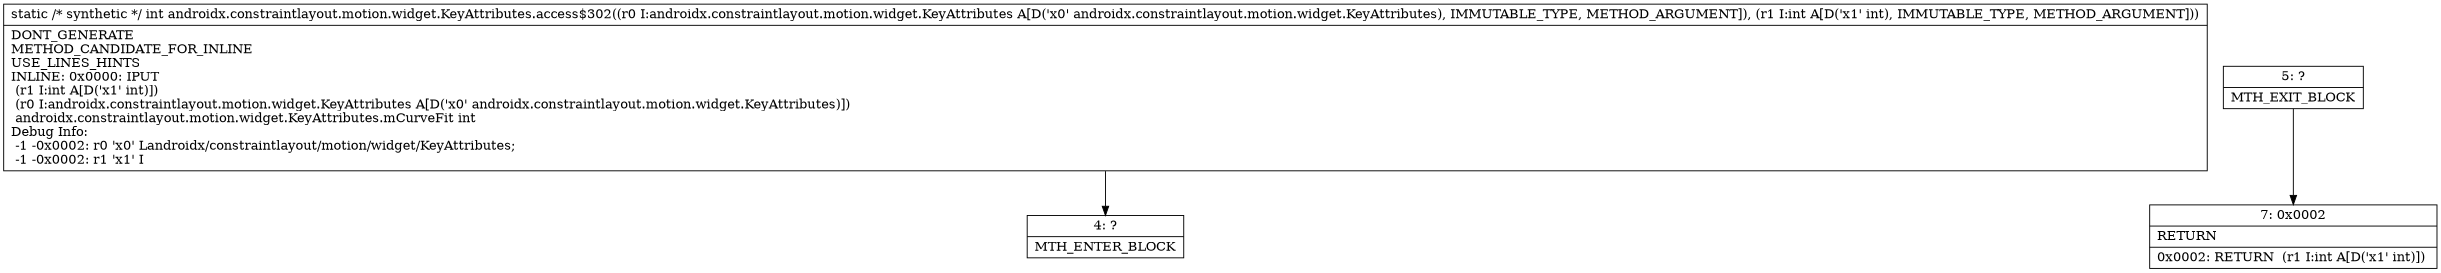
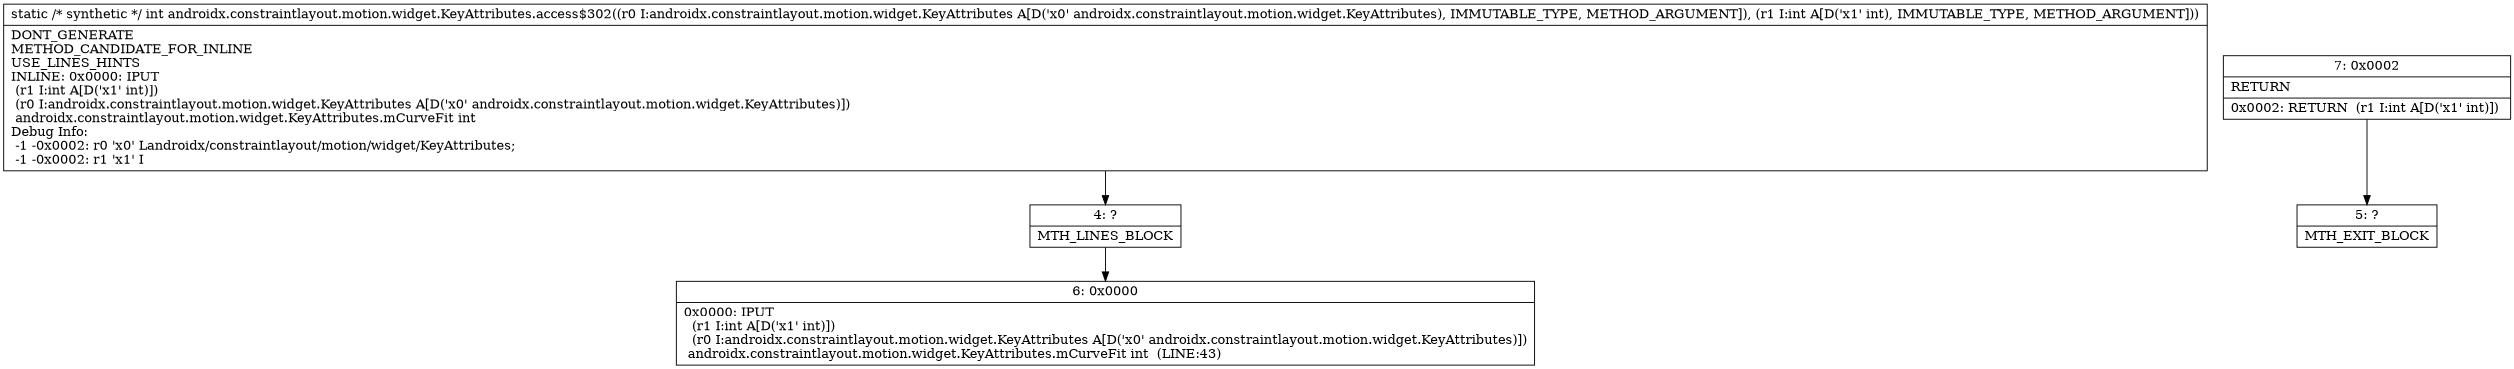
(2293, 152) -> (2367, 157)
(1105, 247) -> (1105, 236)
none -> (1105, 323)
